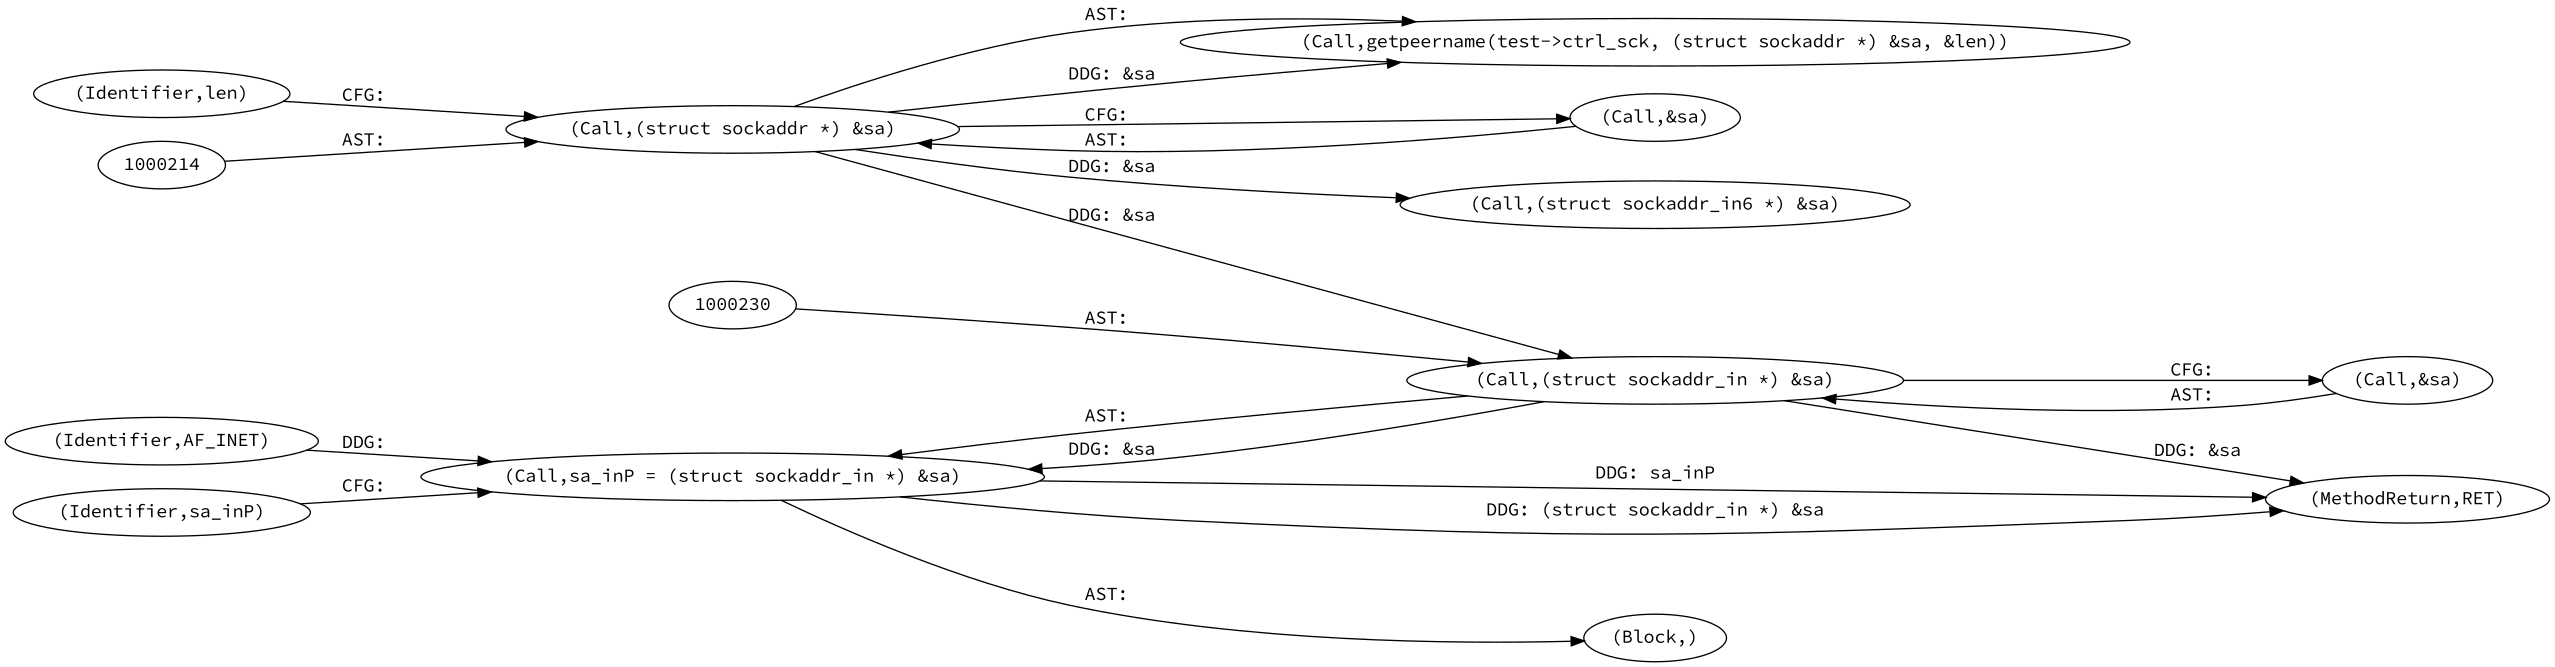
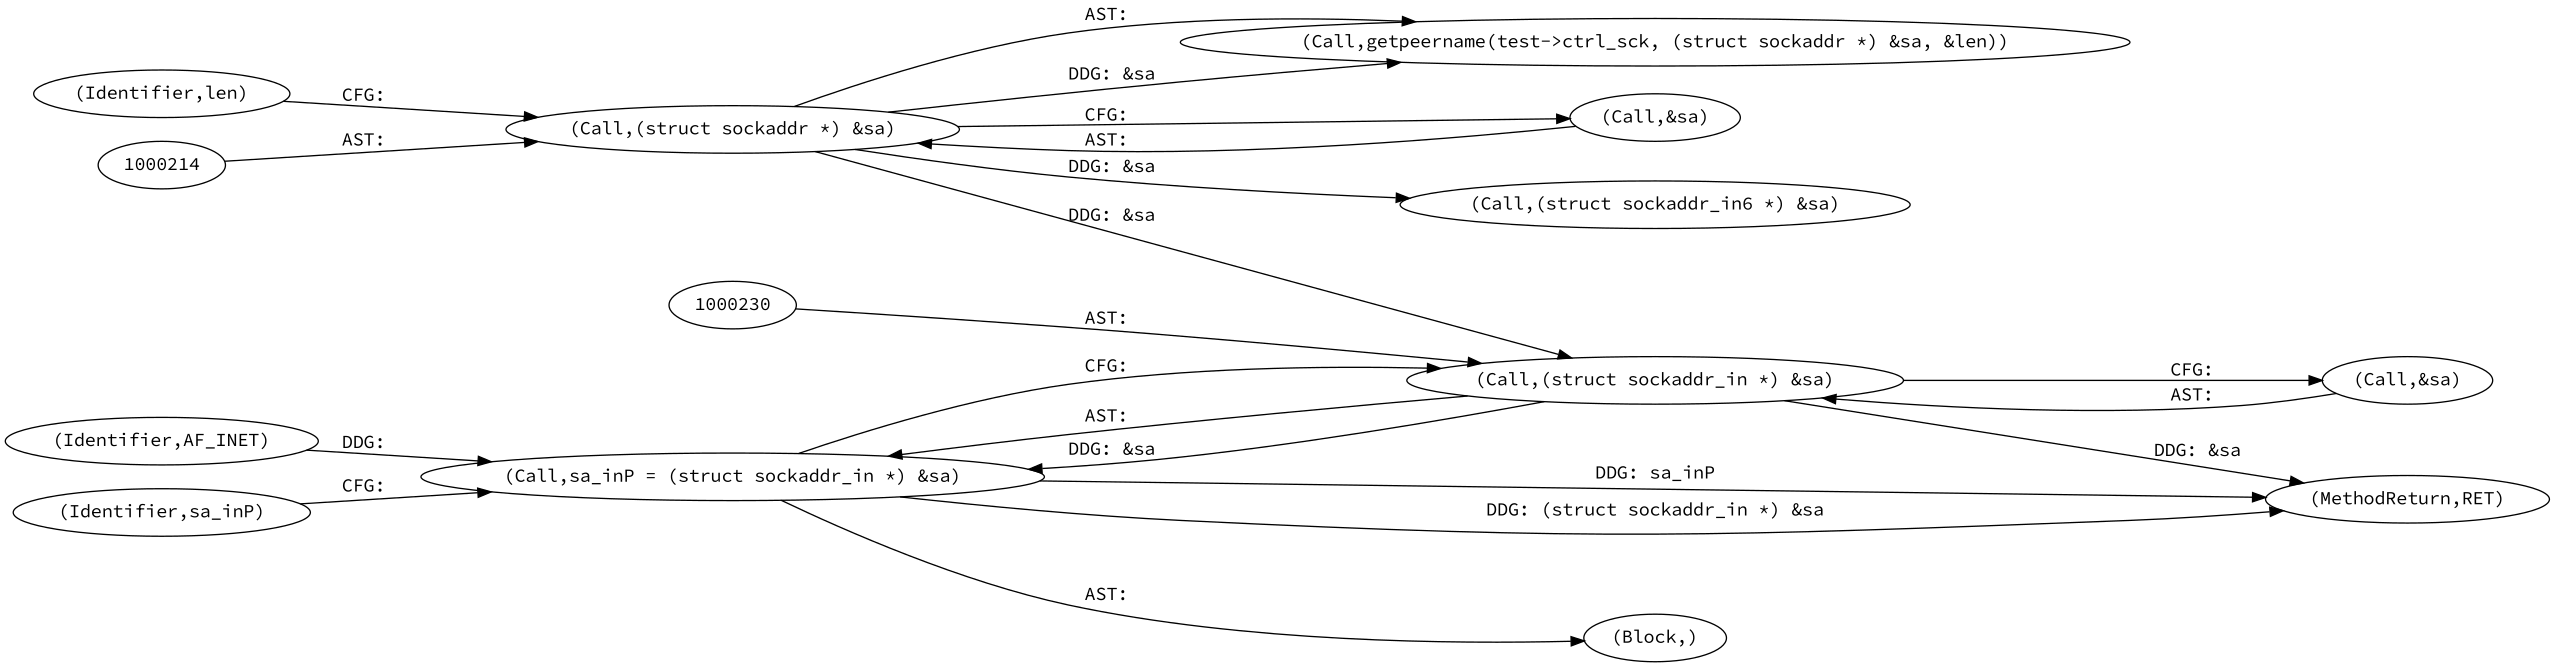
none -> (1109, 379)
